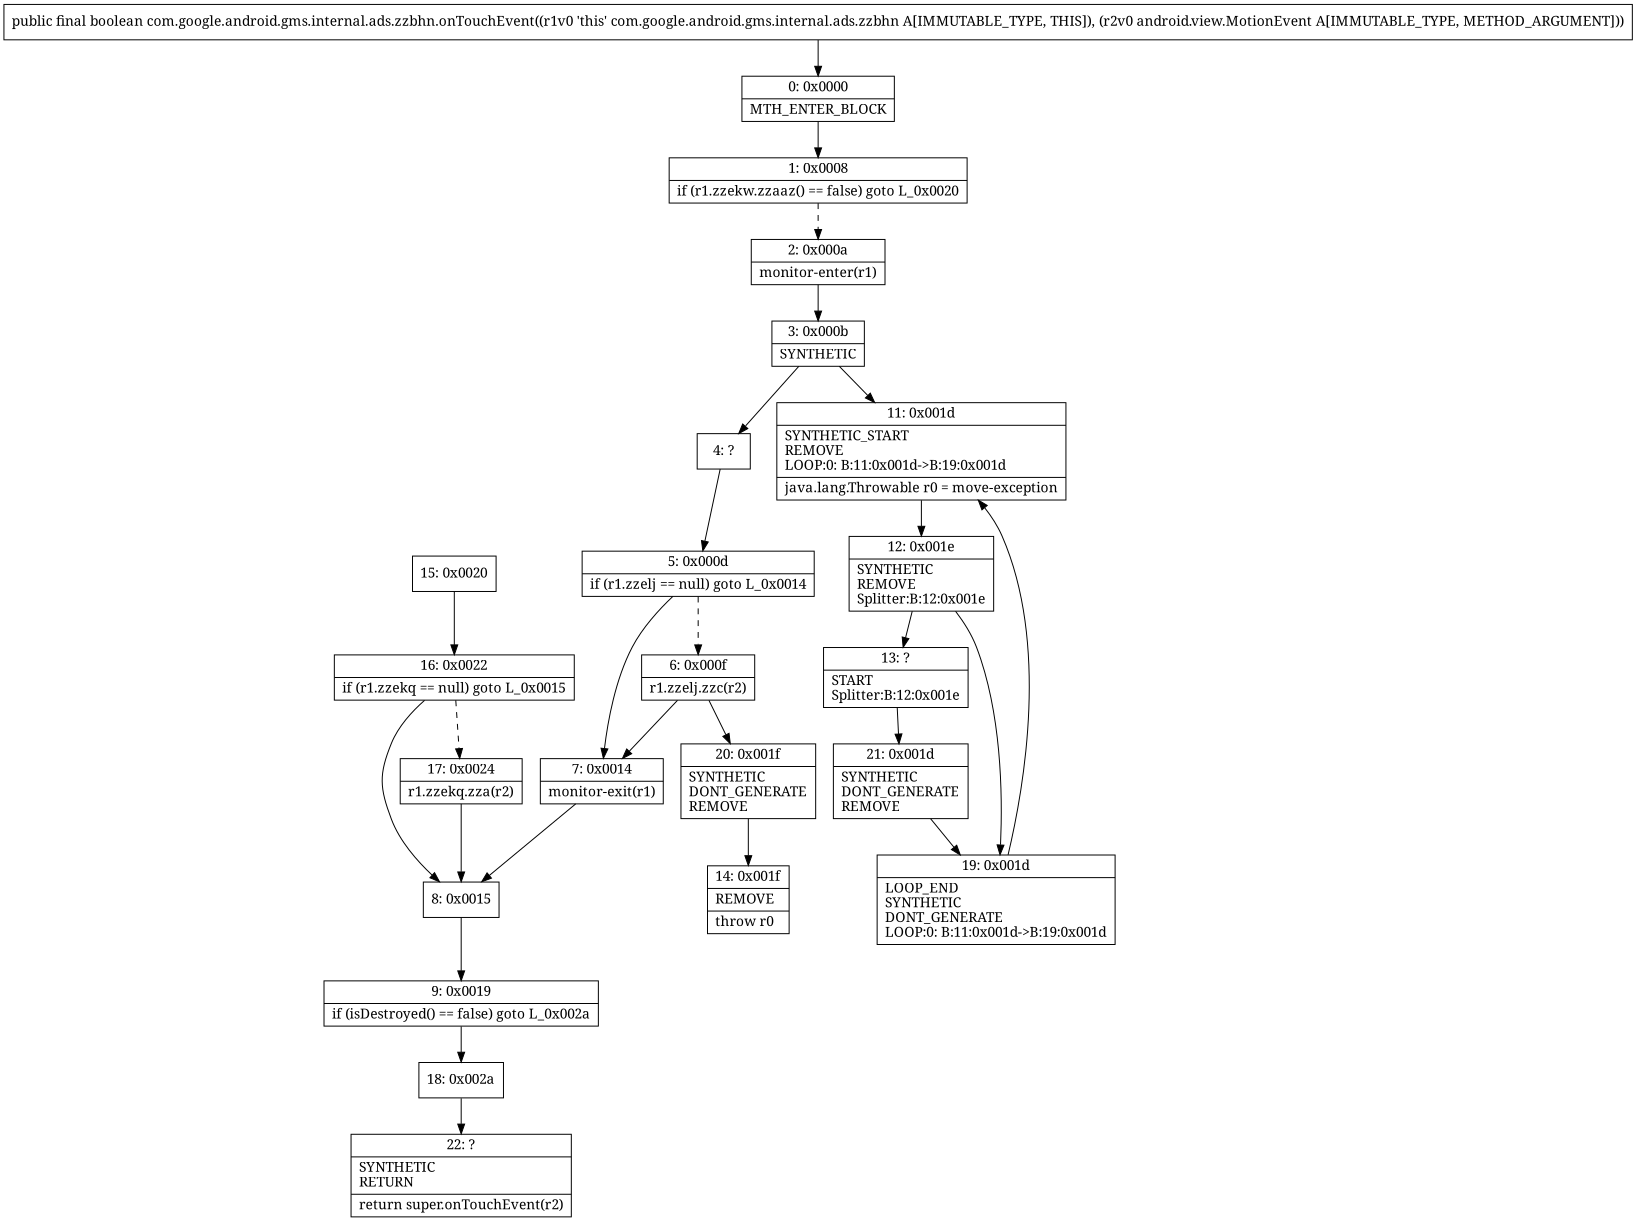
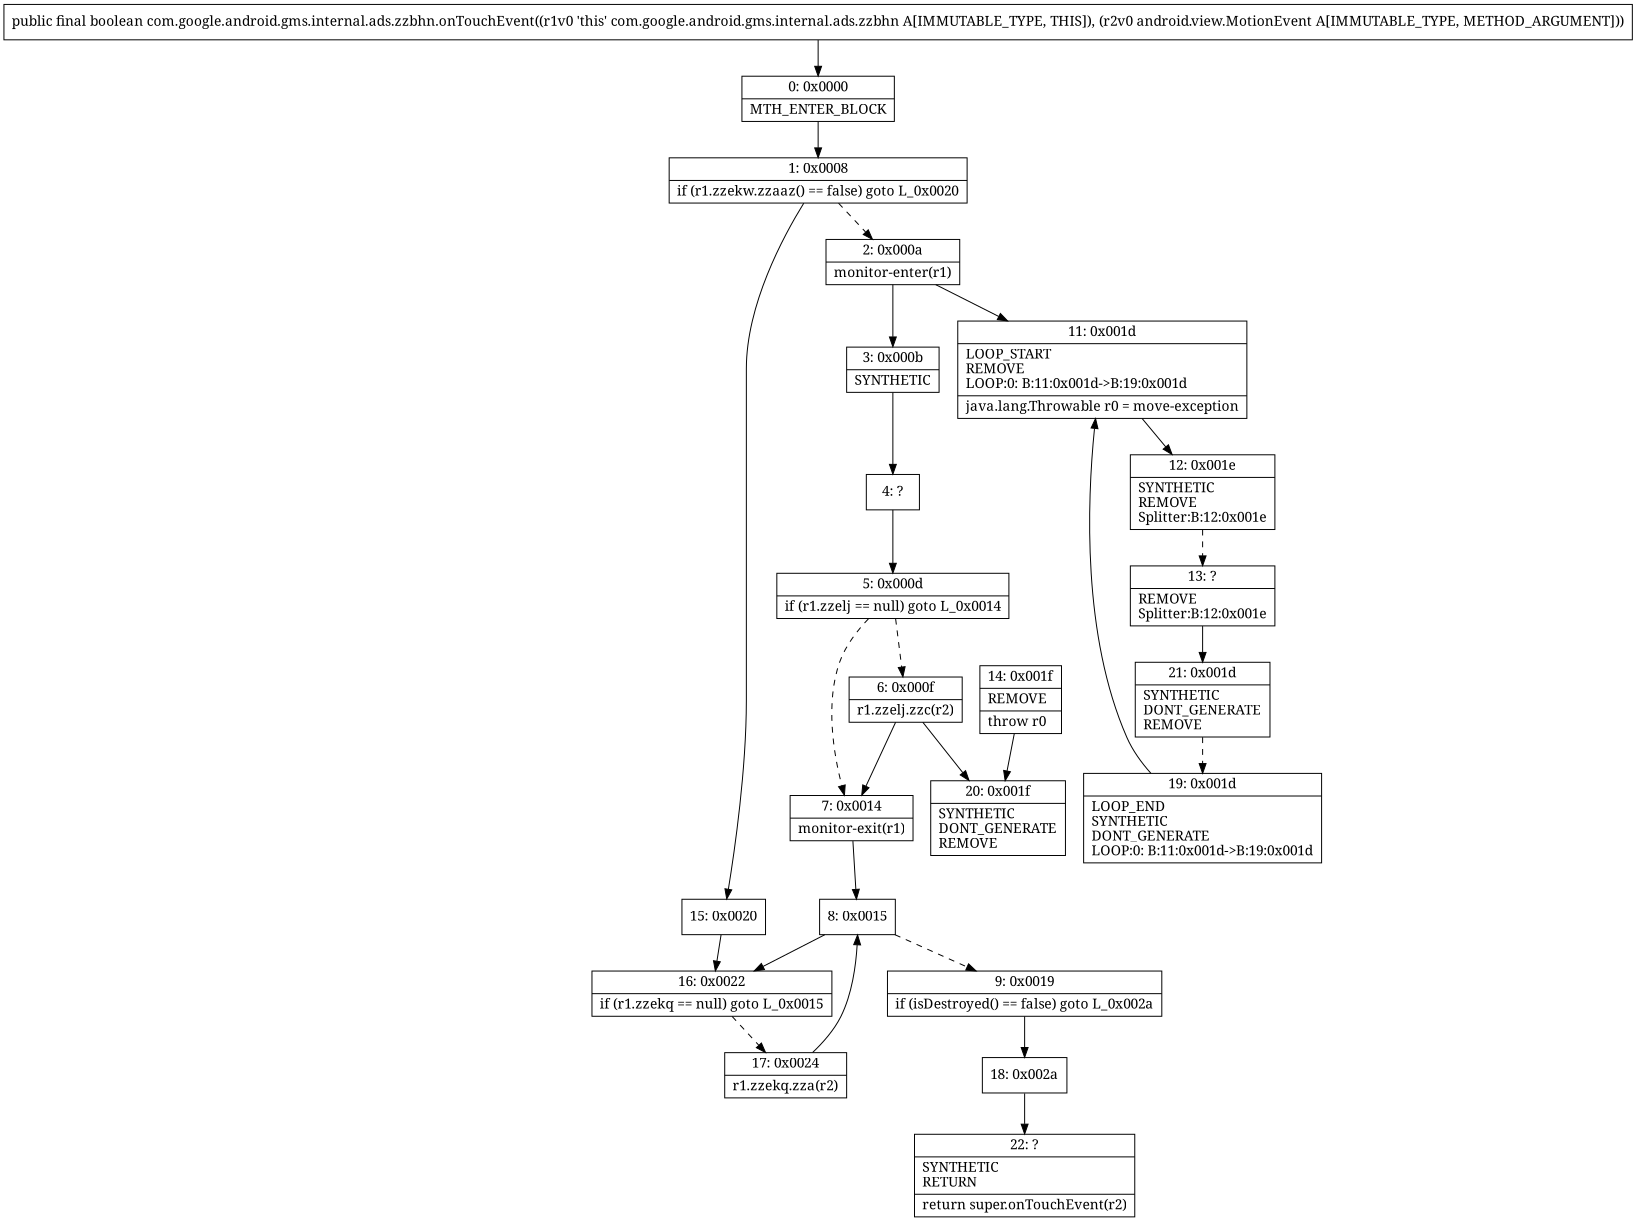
(853, 381) -> (967, 301)
(847, 436) -> (1009, 354)
none -> (746, 541)
(909, 624) -> (1203, 543)
(624, 665) -> (833, 698)
(853, 681) -> (1168, 599)
(995, 724) -> none
(383, 789) -> (794, 951)
(942, 833) -> (1203, 750)
(748, 837) -> (1011, 752)
(461, 944) -> (931, 951)
